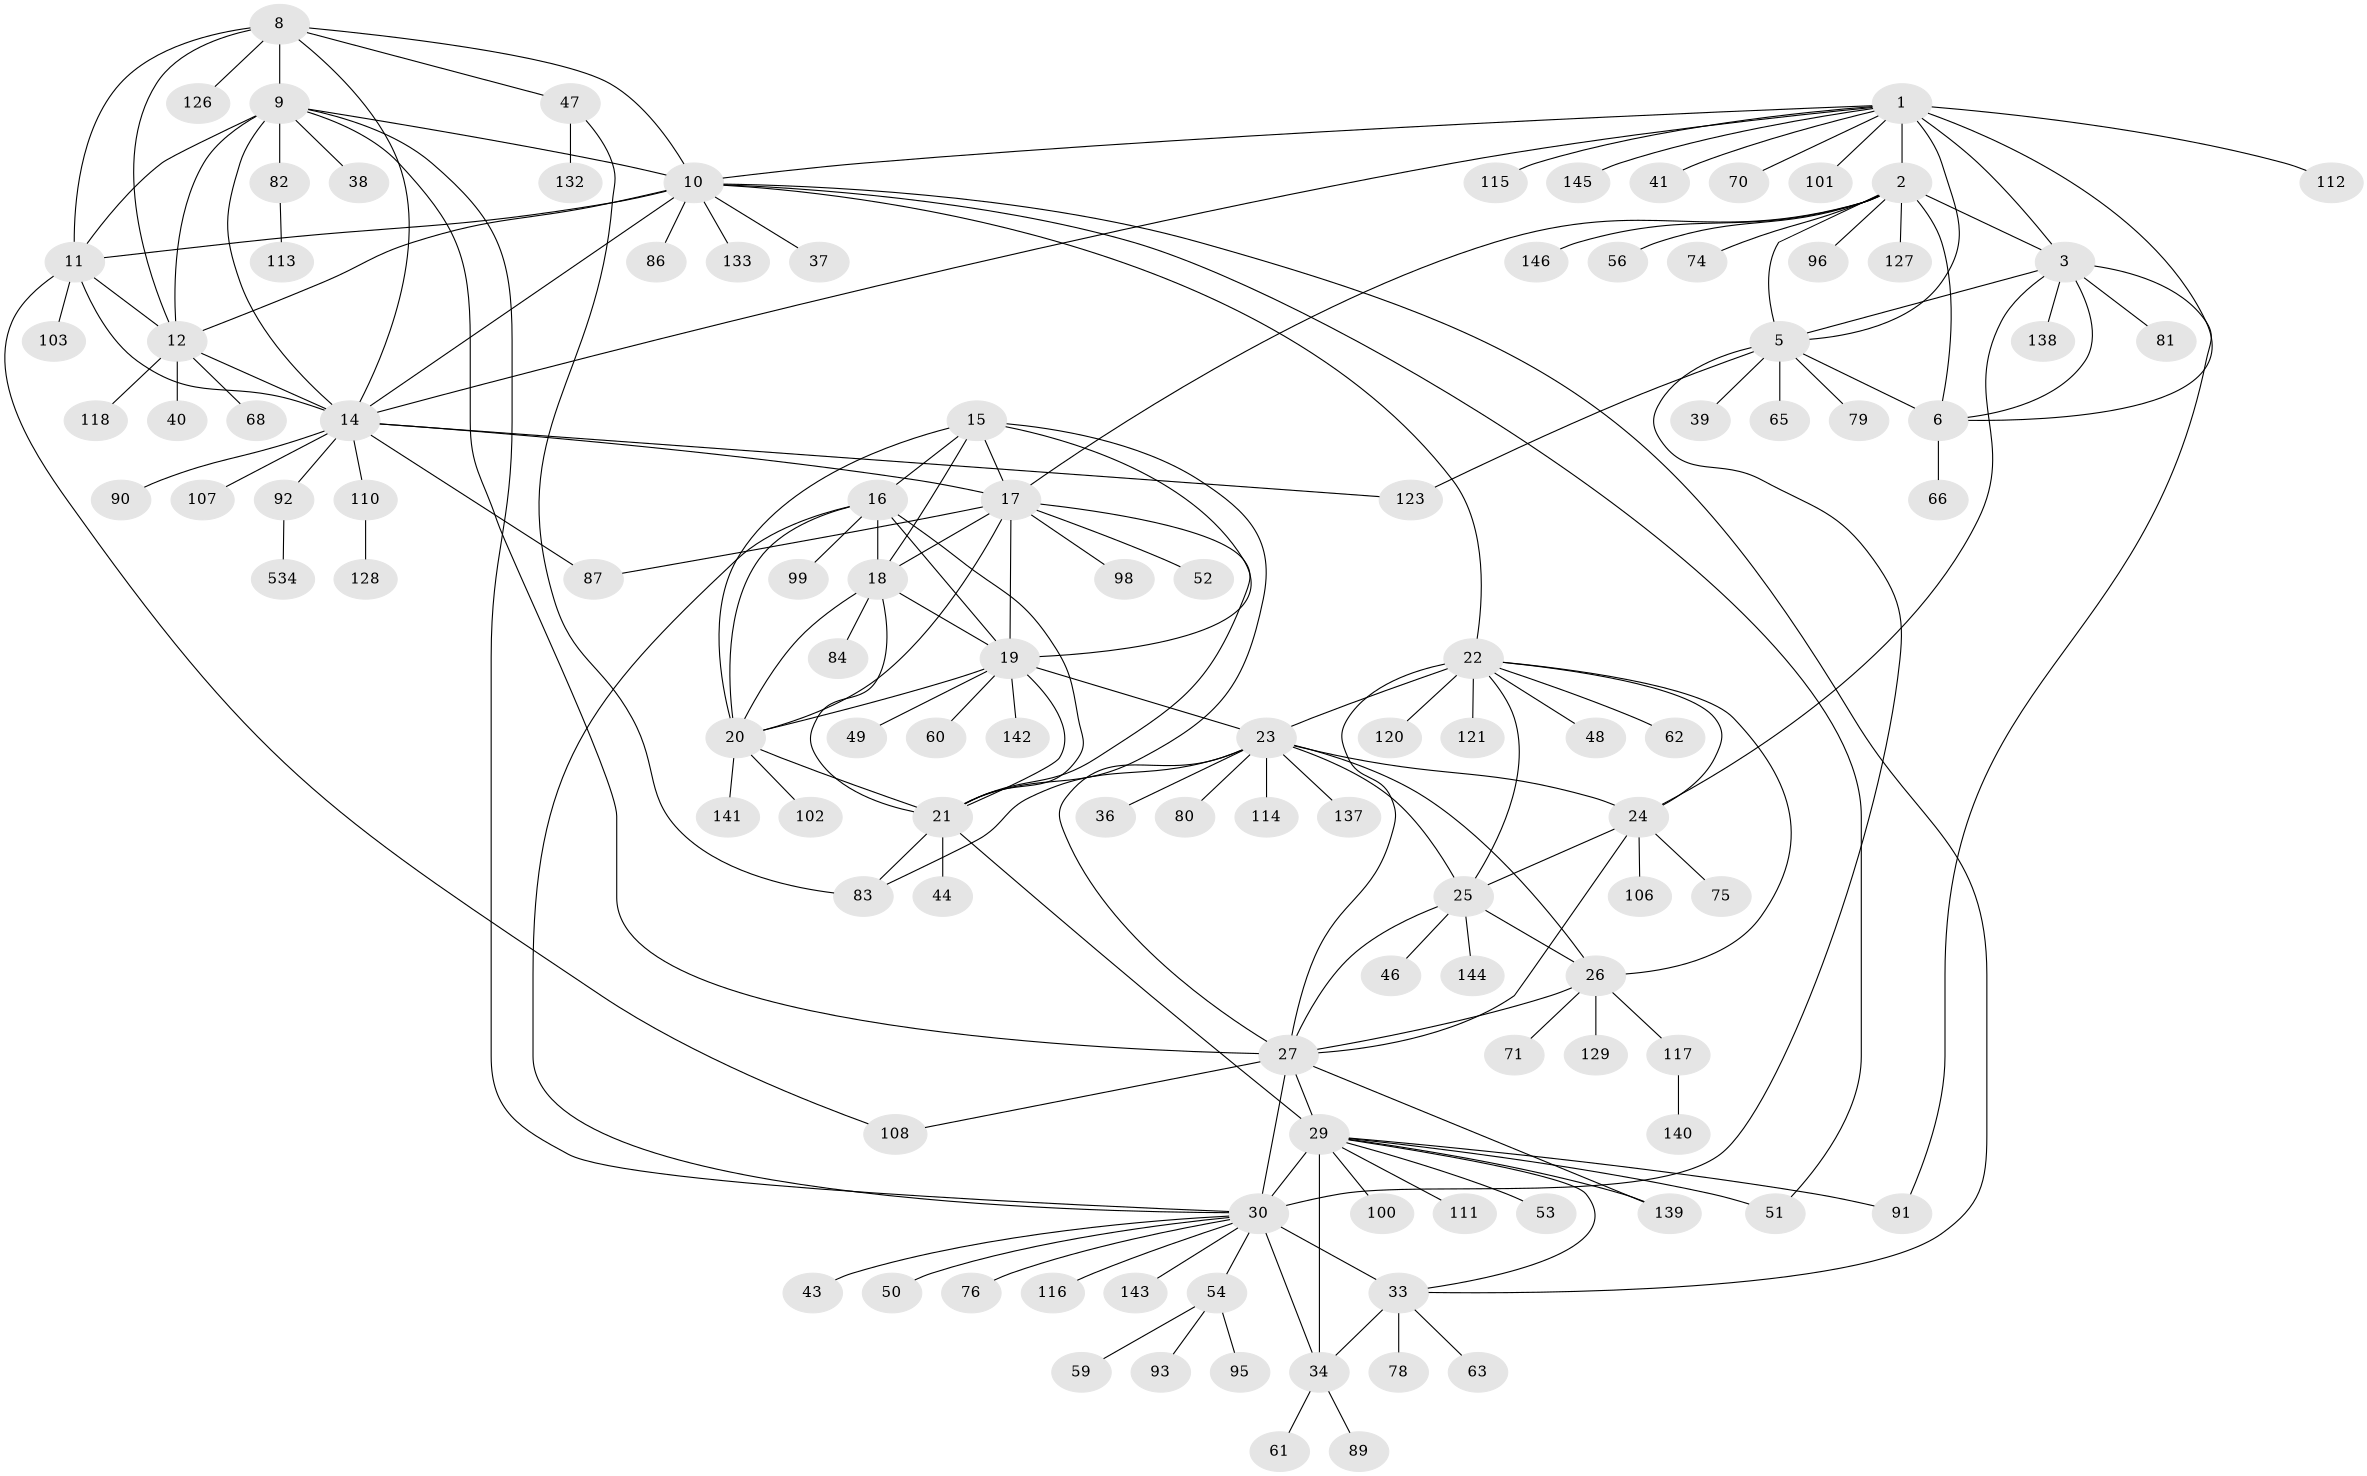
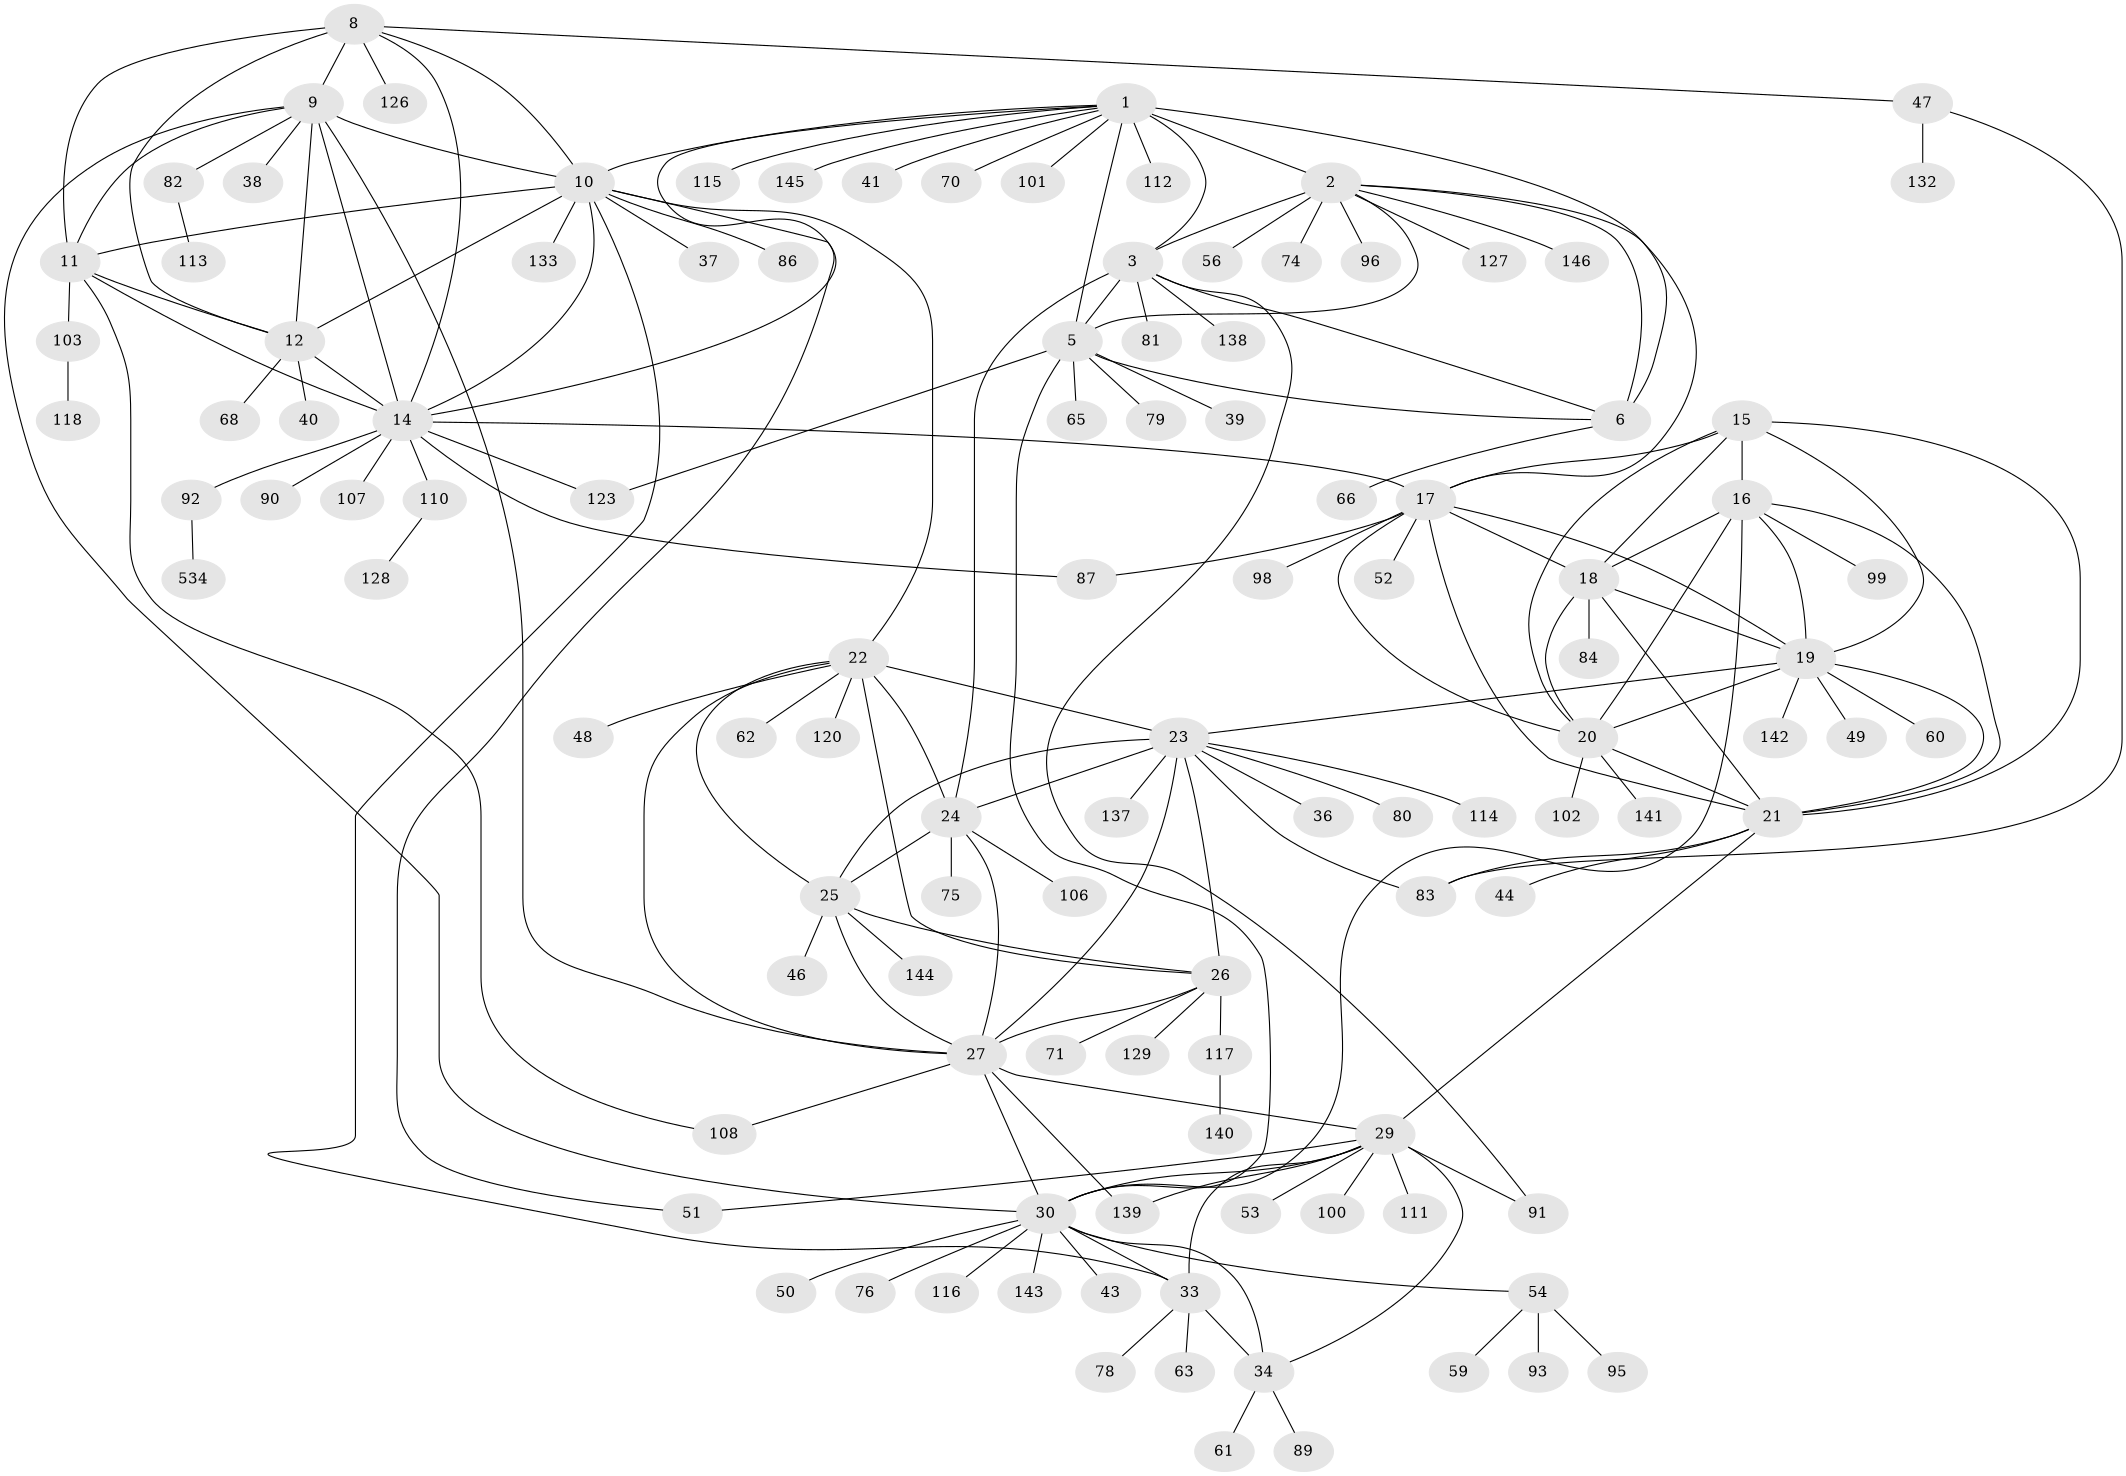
(137, 381) -> (68, 381)
(1472, 738) -> none
